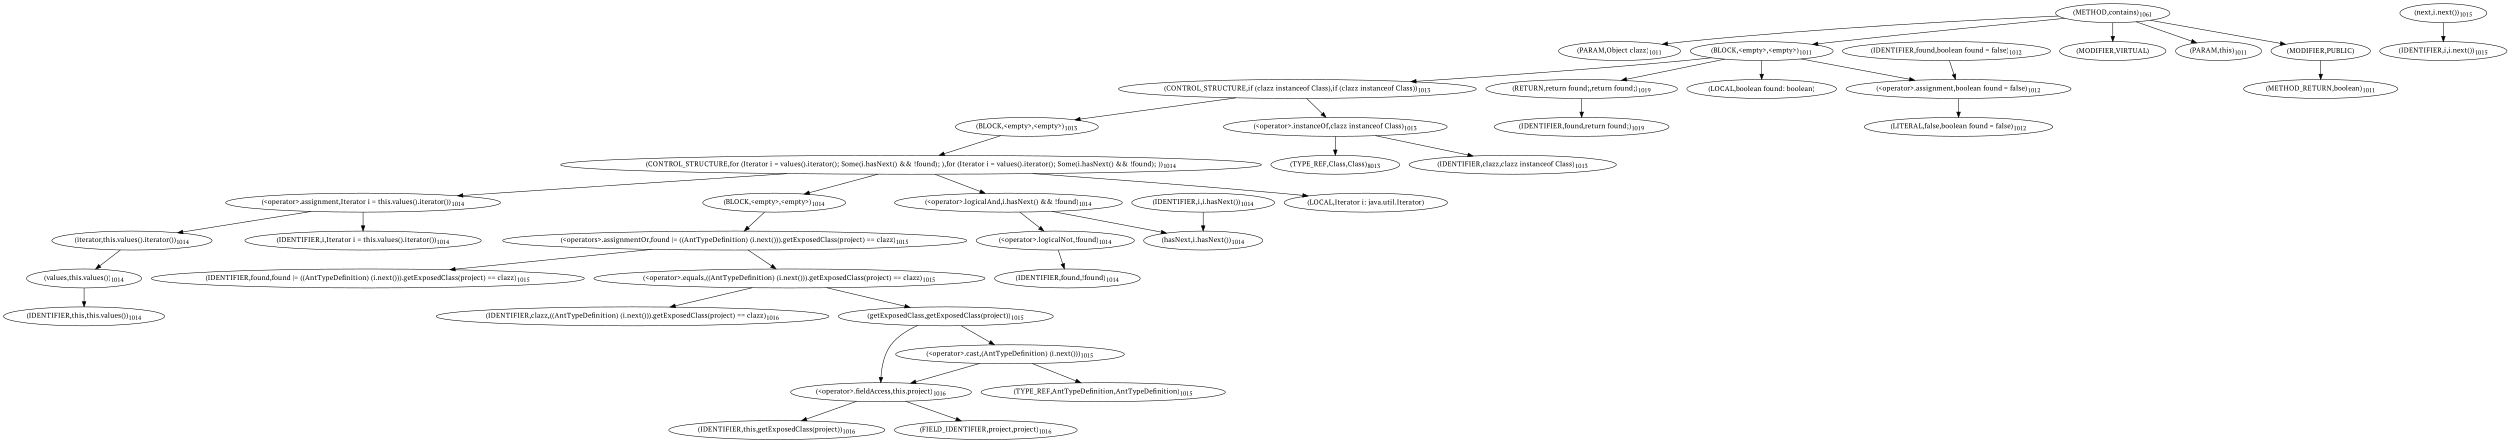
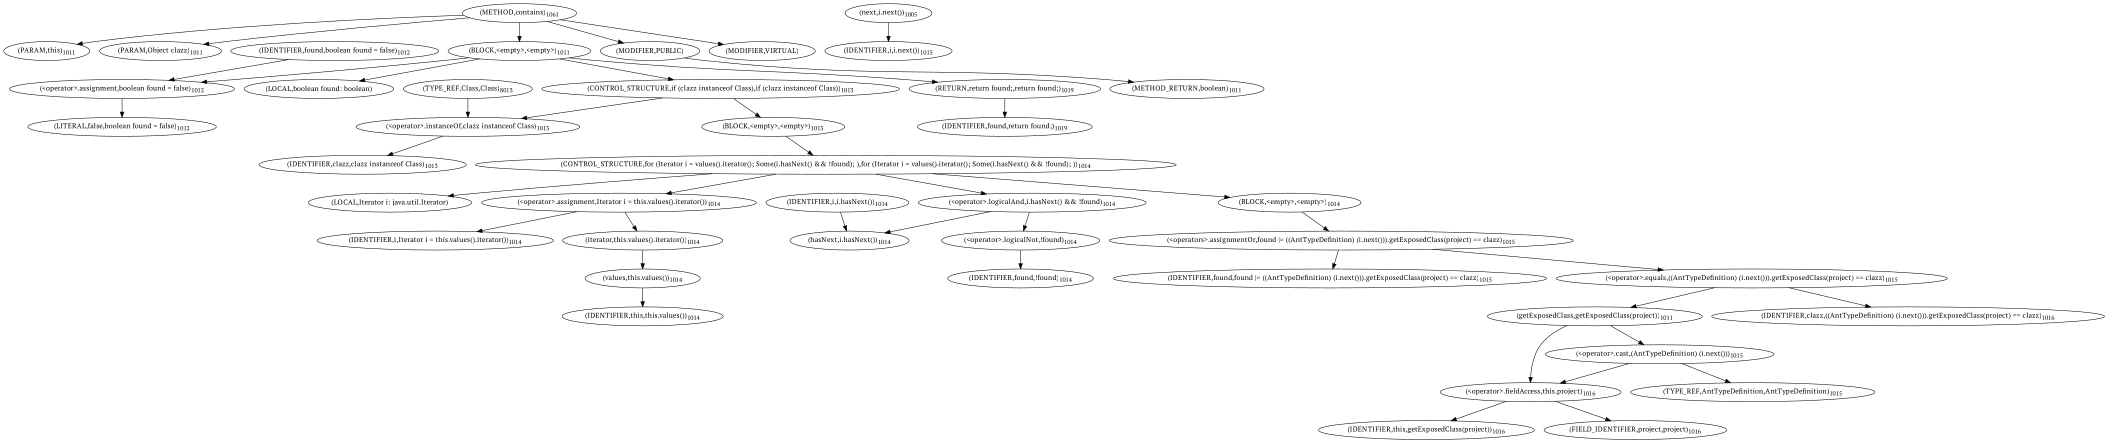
(2466, 12) -> (911, 12)
(1335, 143) -> (468, 105)
(1018, 316) -> (1667, 316)
